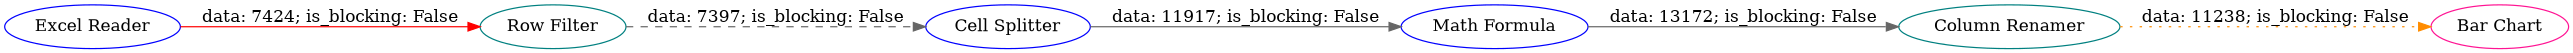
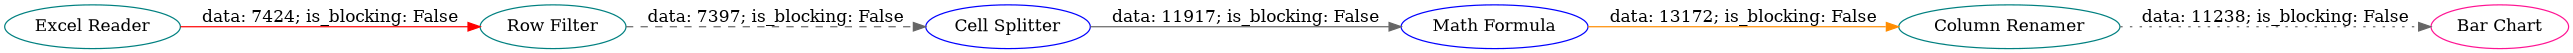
(93, 27) -> (93, 27)
(1737, 27) -> (1737, 27)
(2269, 27) -> (2269, 27)
